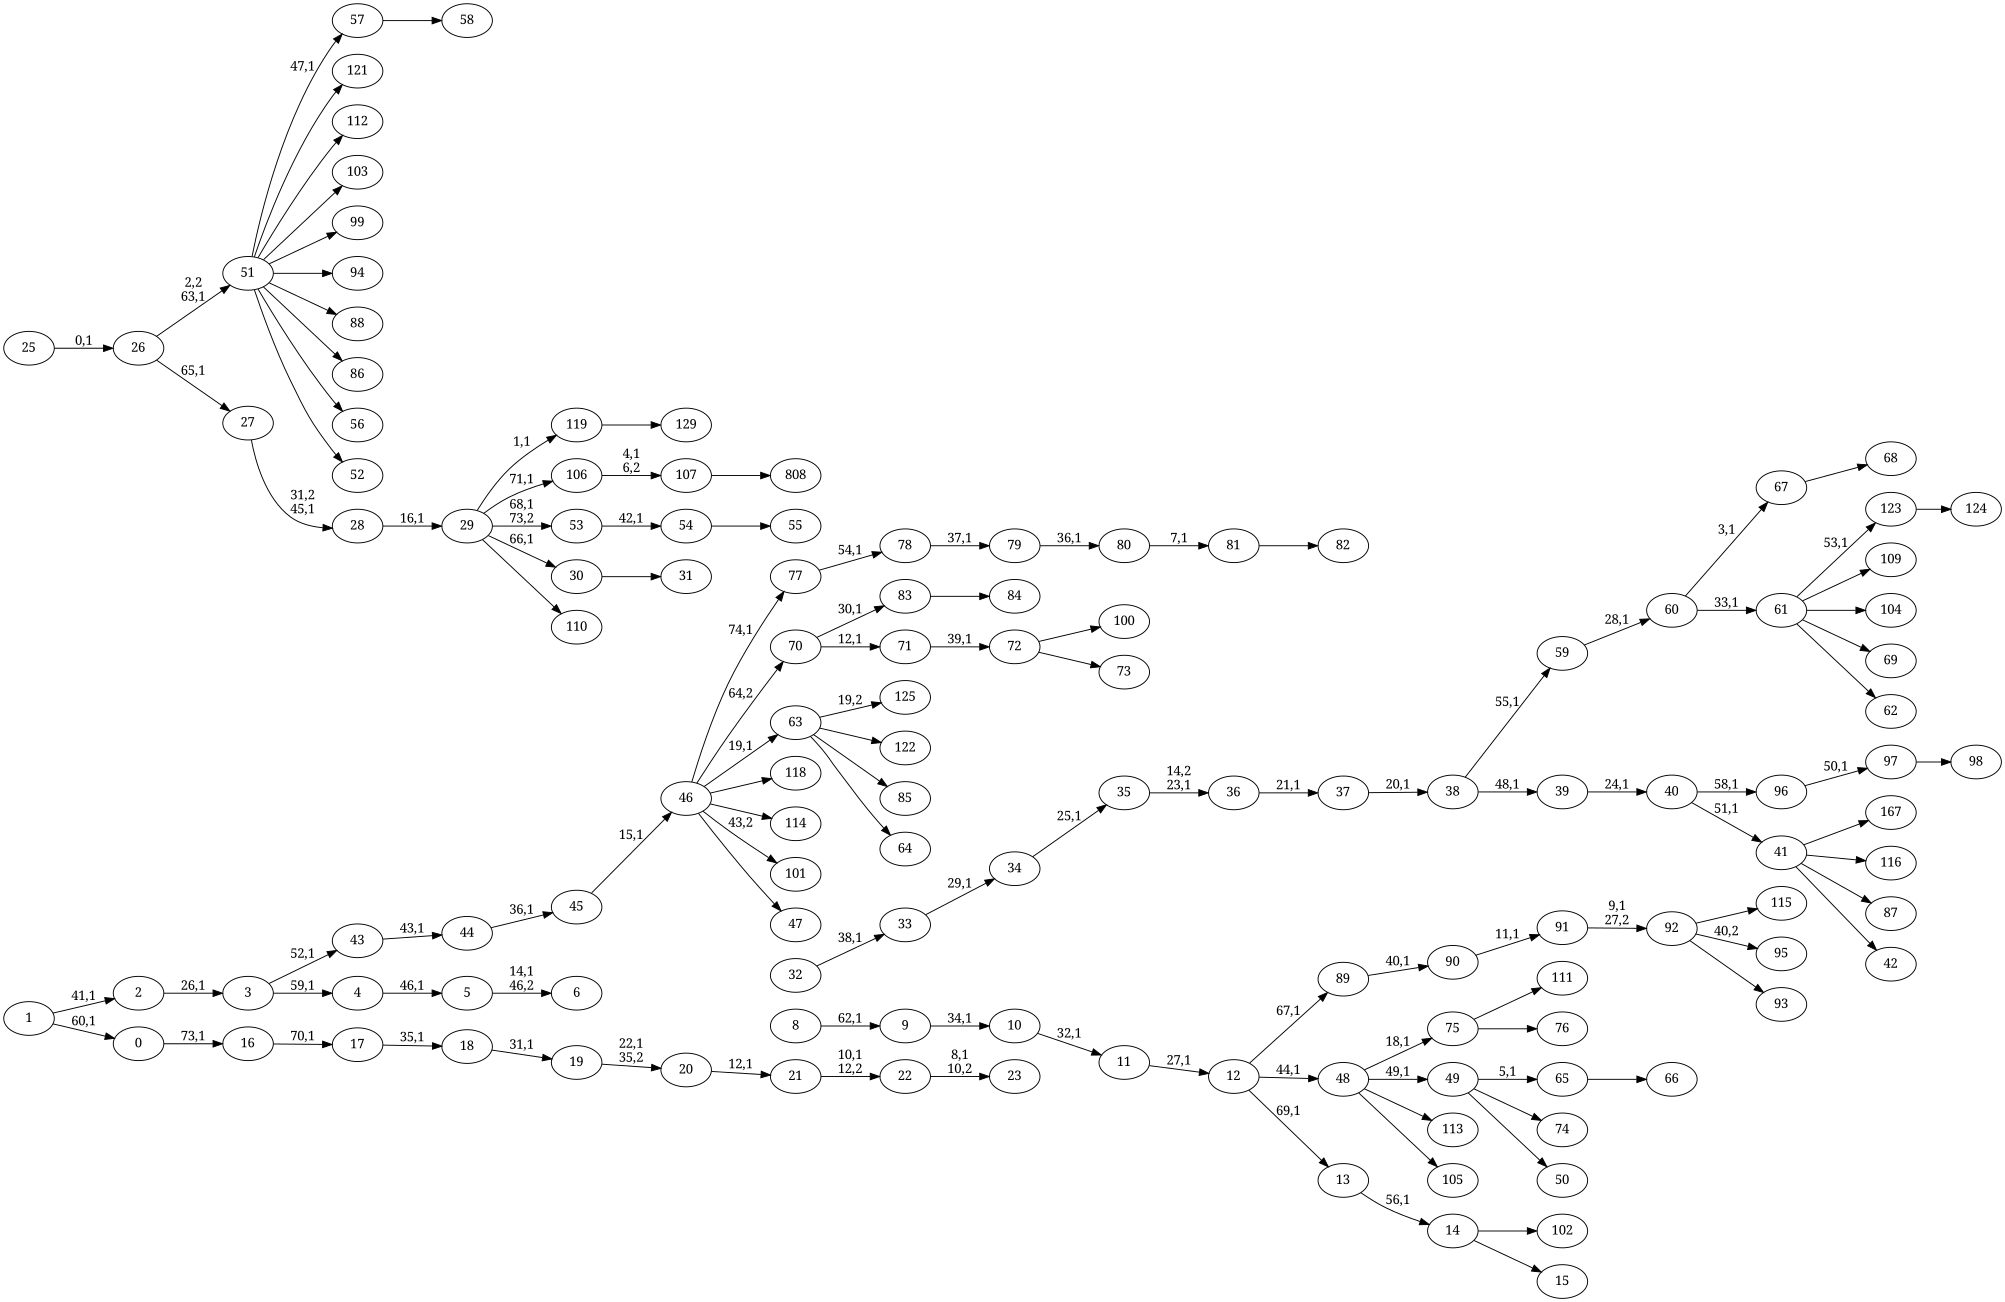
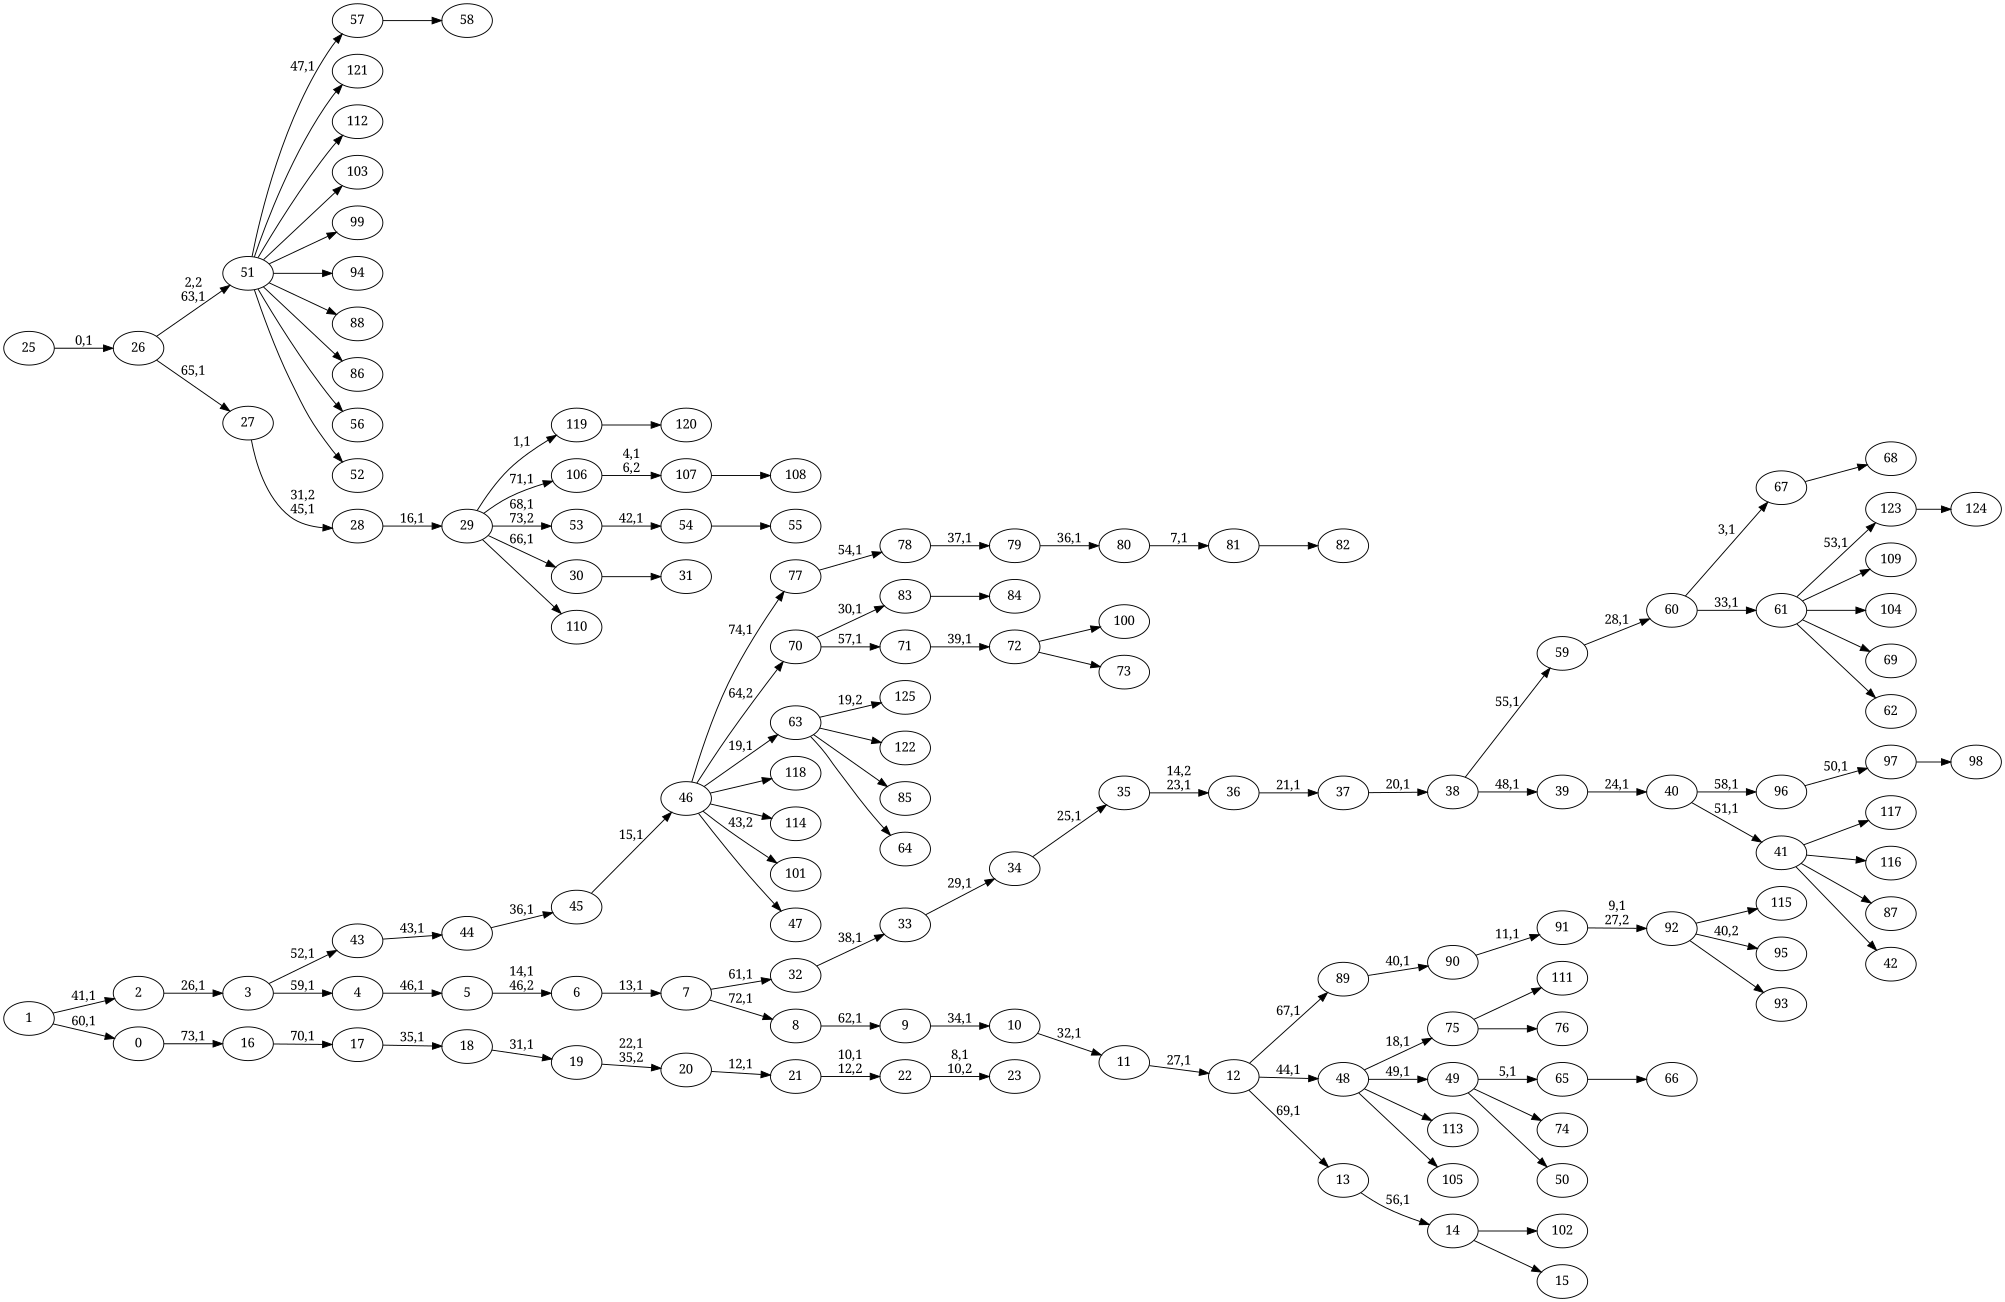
(686, 425) -> (686, 425)
(796, 476) -> (796, 476)
(850, 640) -> (850, 640)
(1891, 813) -> (1891, 813)
none -> (686, 993)
